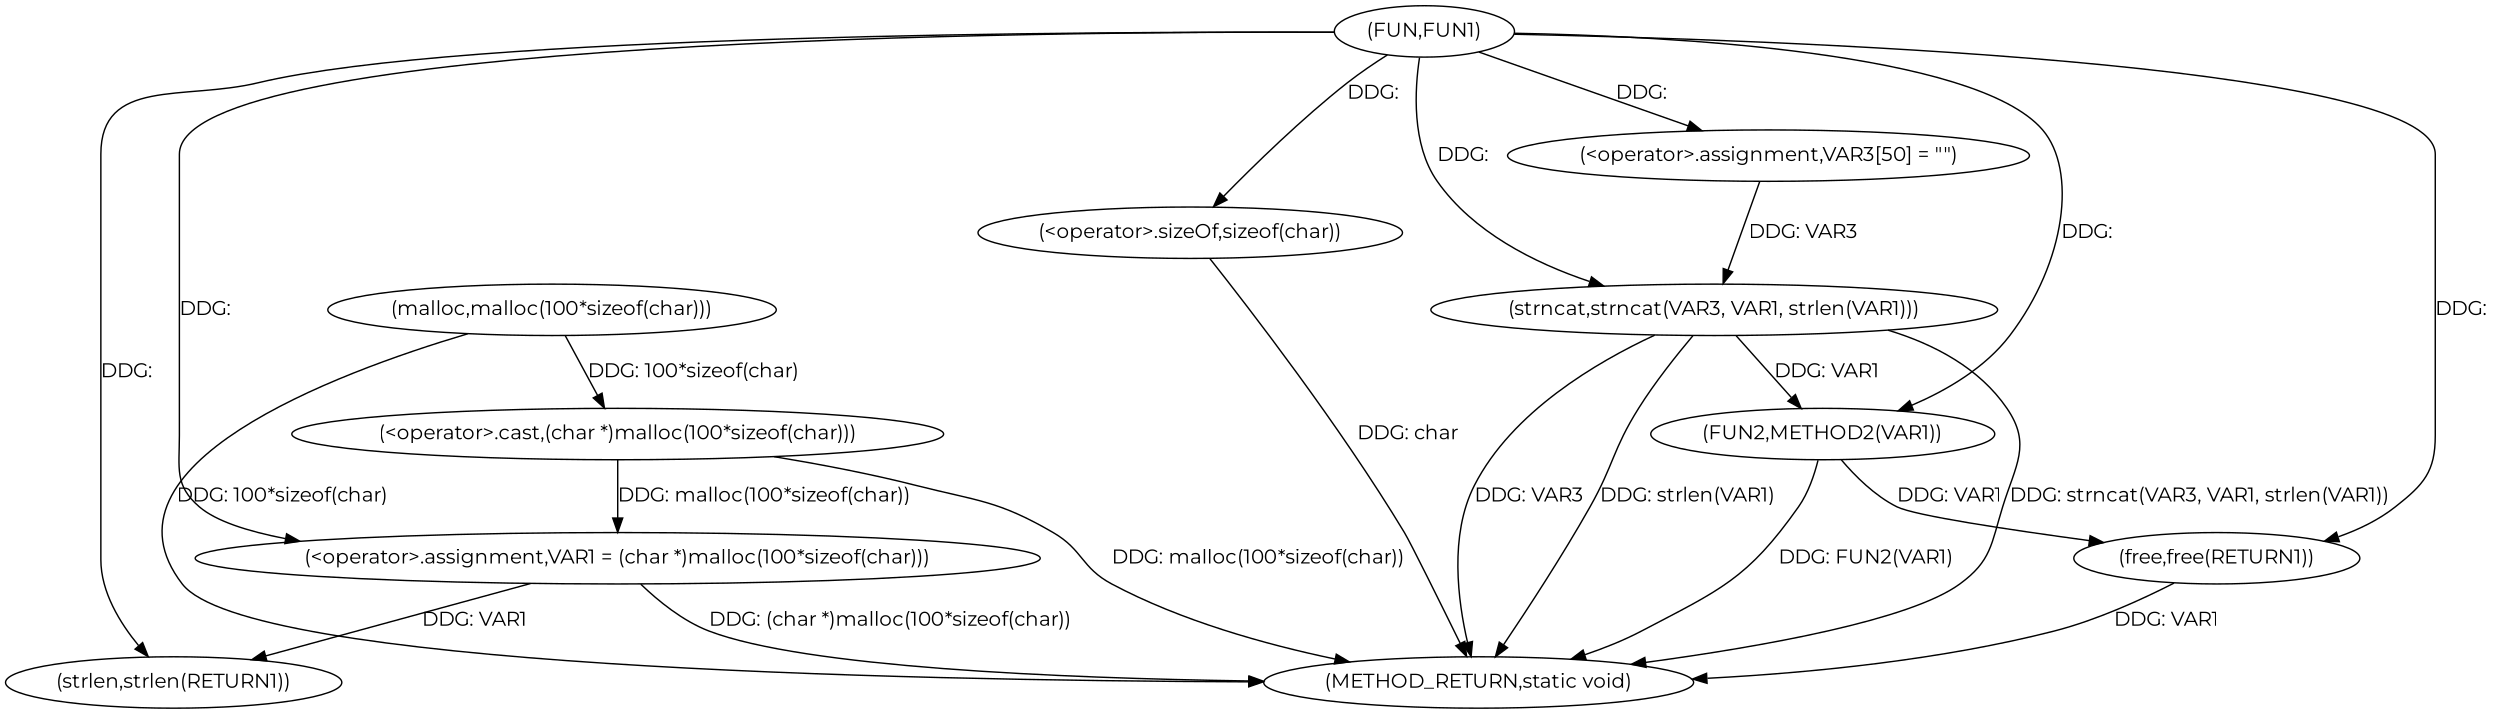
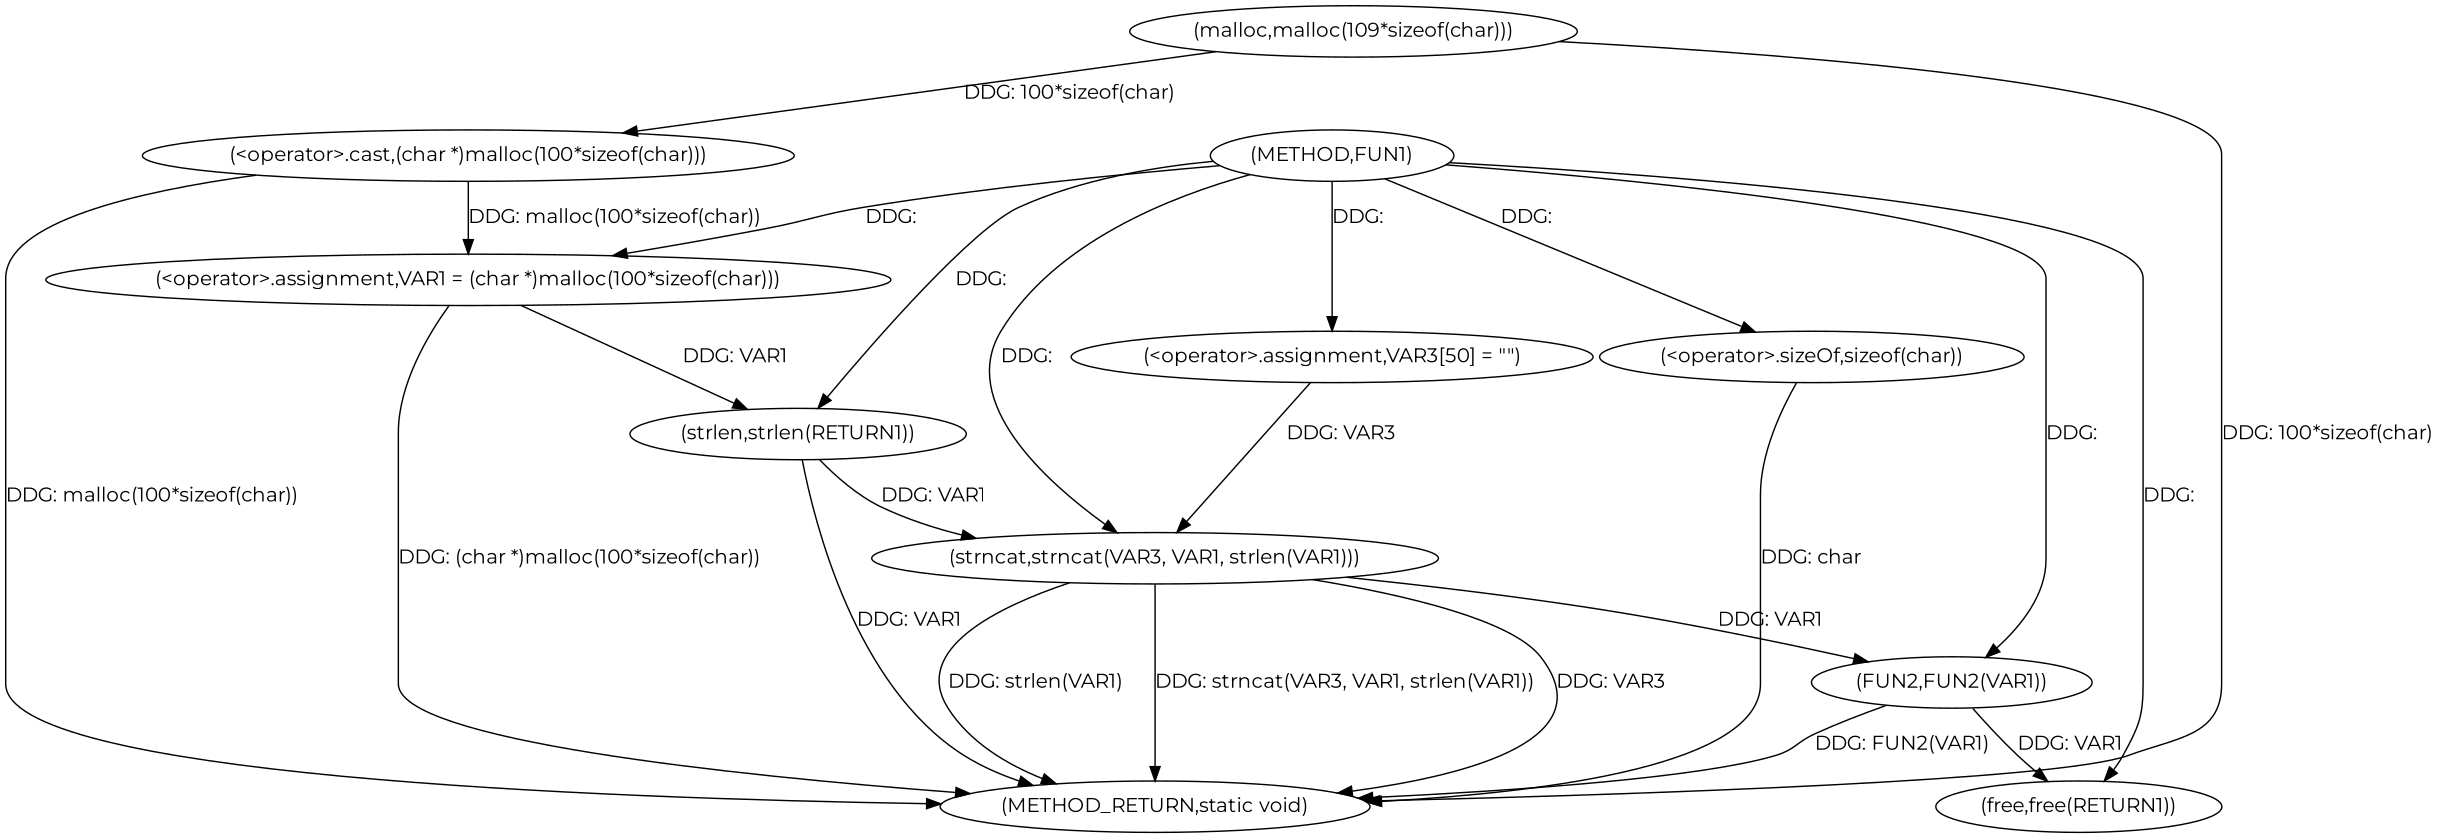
(1424, 31) -> (1332, 156)
(552, 310) -> (1354, 31)
(1823, 434) -> (1952, 682)
none -> (885, 509)
(1946, 653) -> (870, 650)
